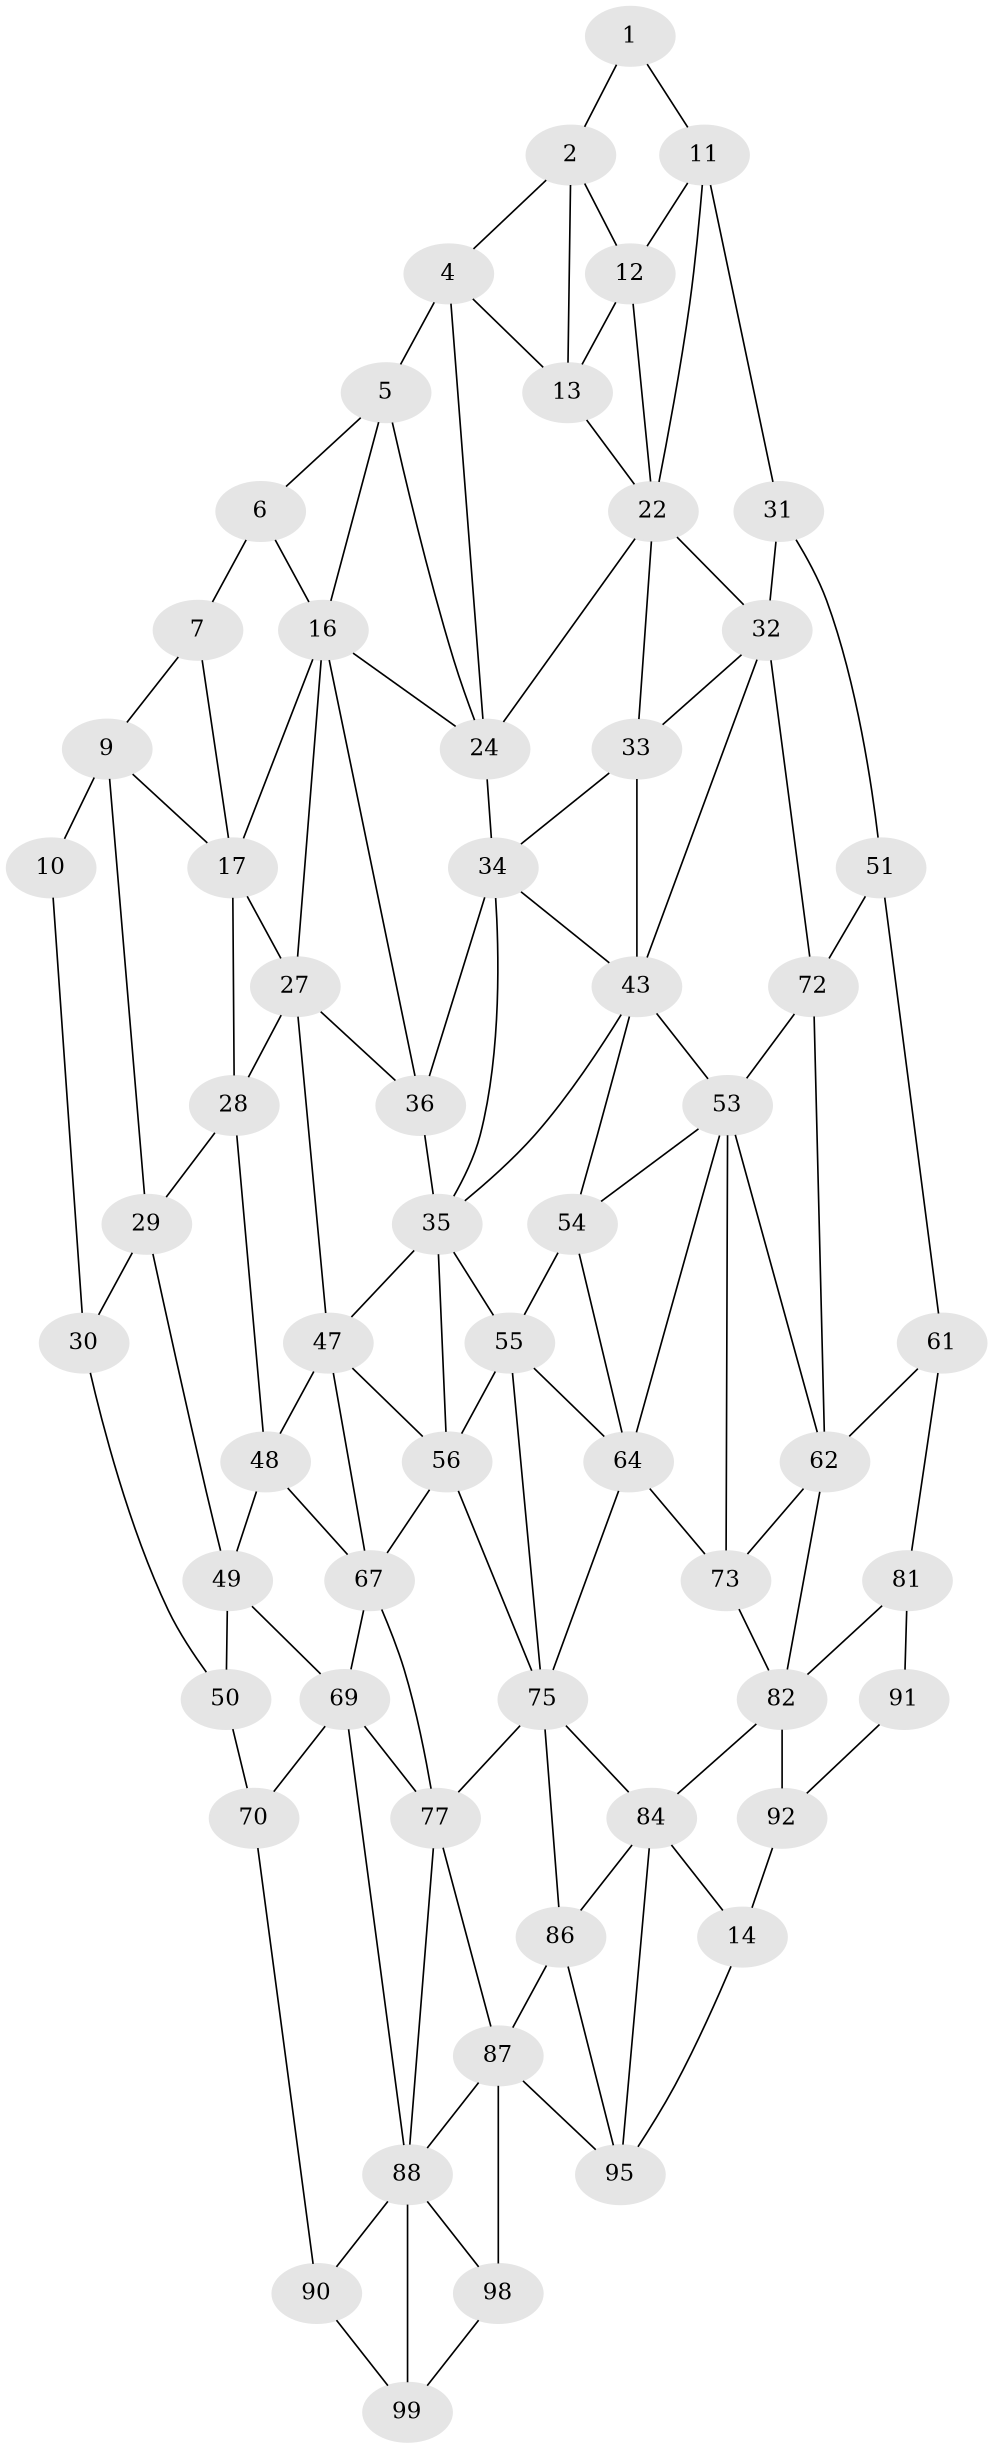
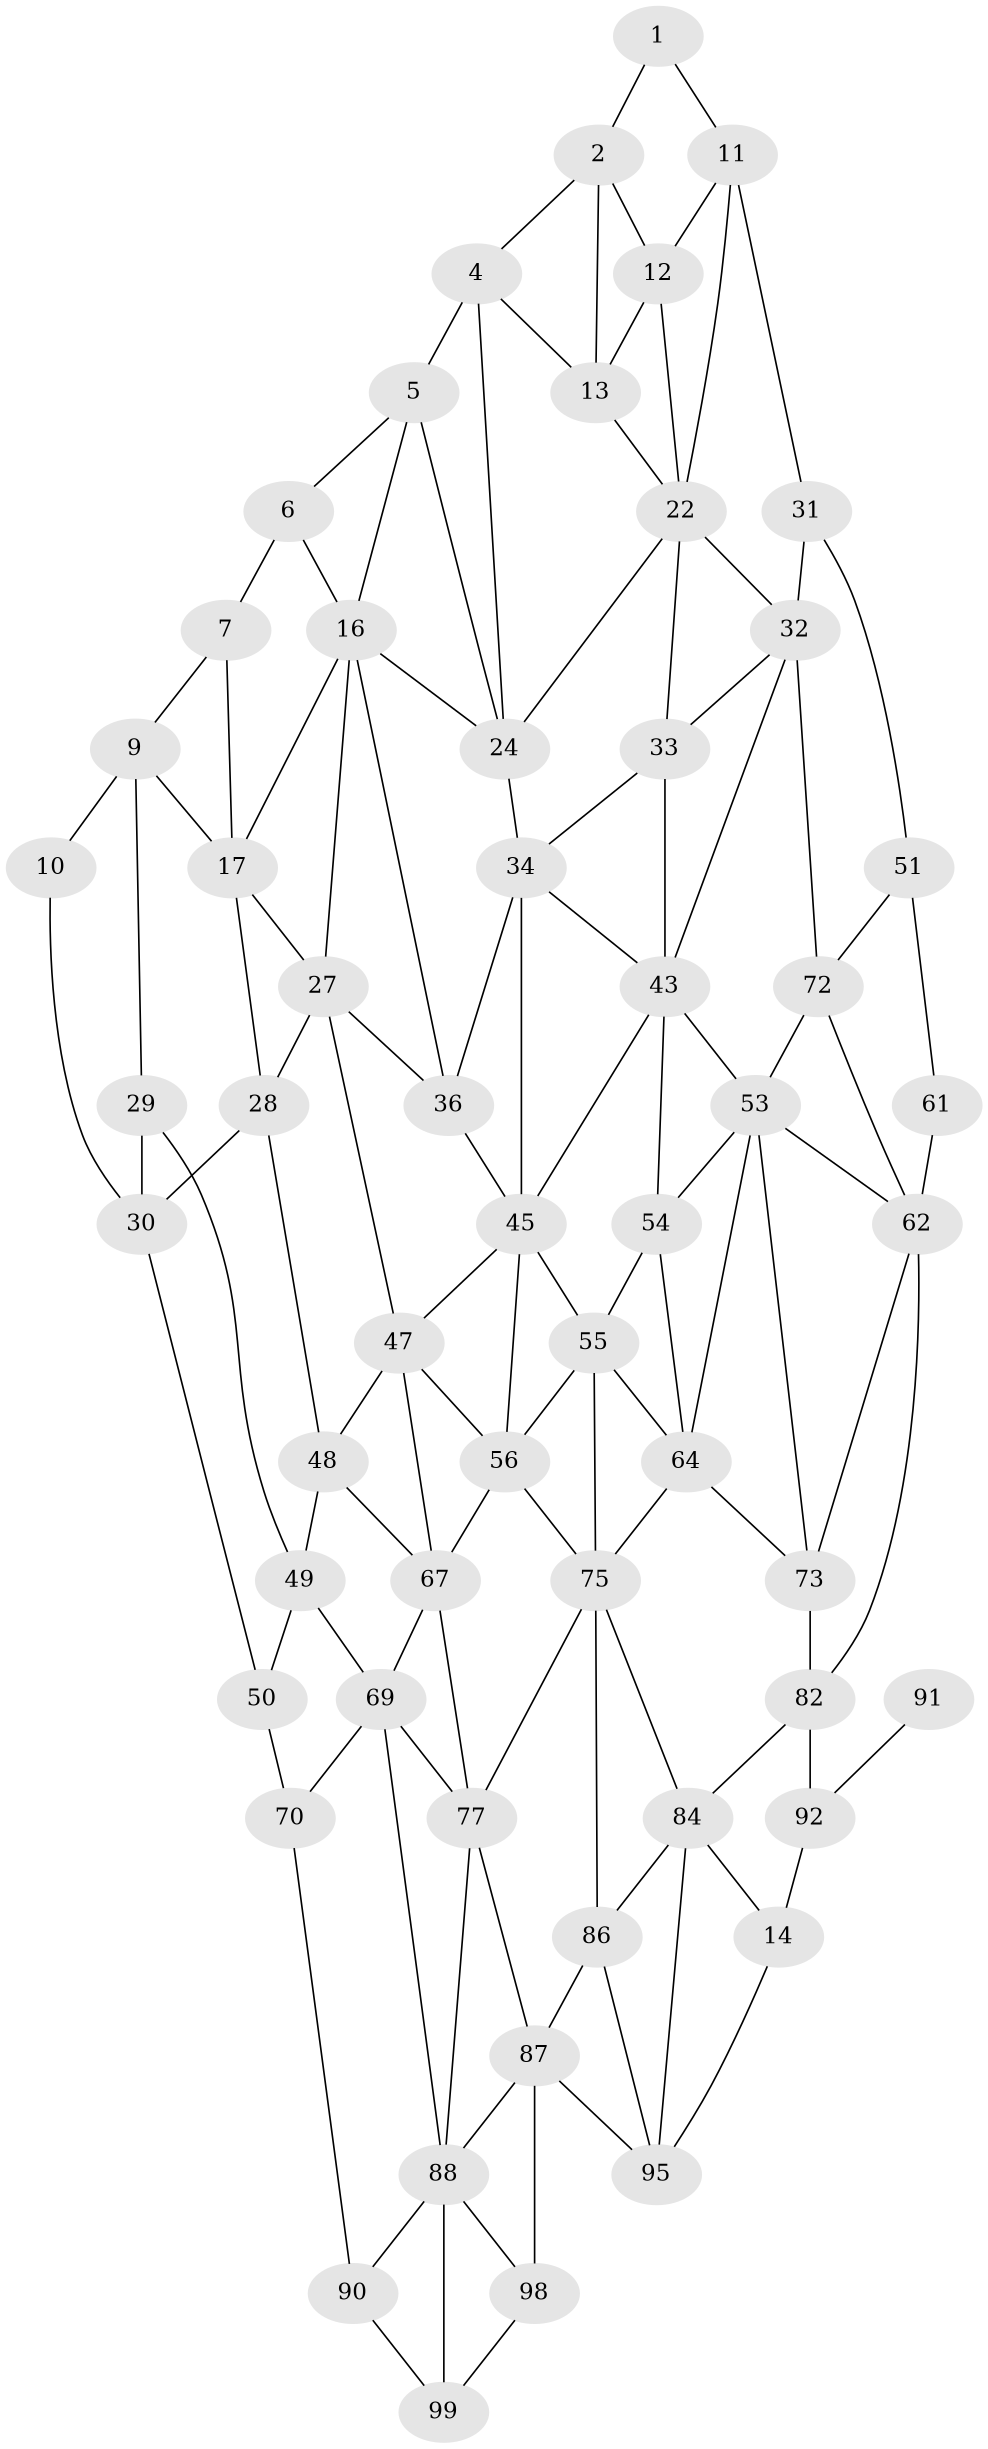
(191, 1165) -> (203, 1165)
(437, 1224) -> (521, 1224)
(908, 1581) -> none
